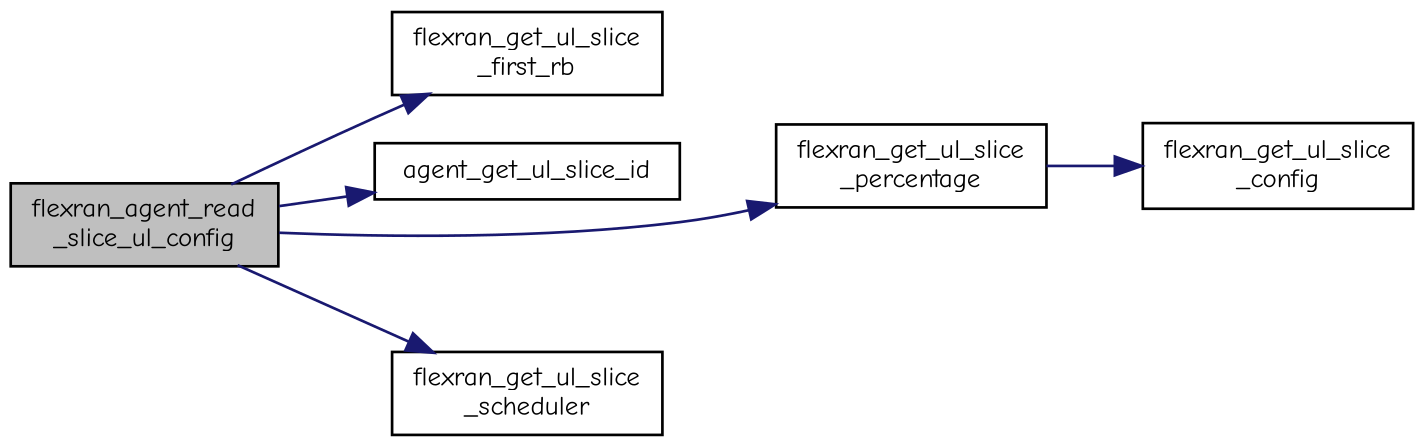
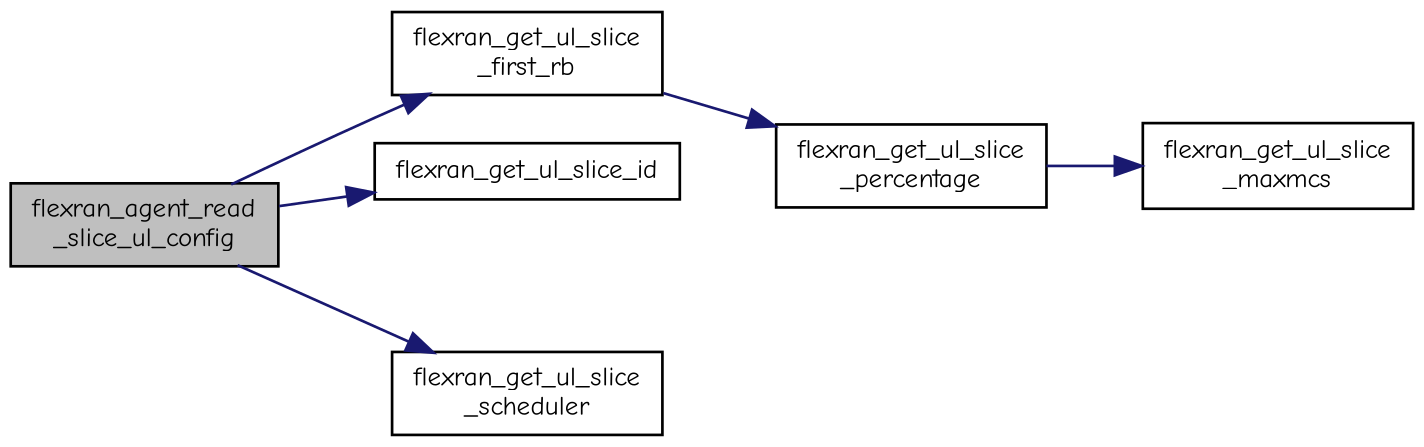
(1278, 166) -> (1278, 166)
(527, 171) -> (527, 171)
(515, 234) -> (706, 106)
